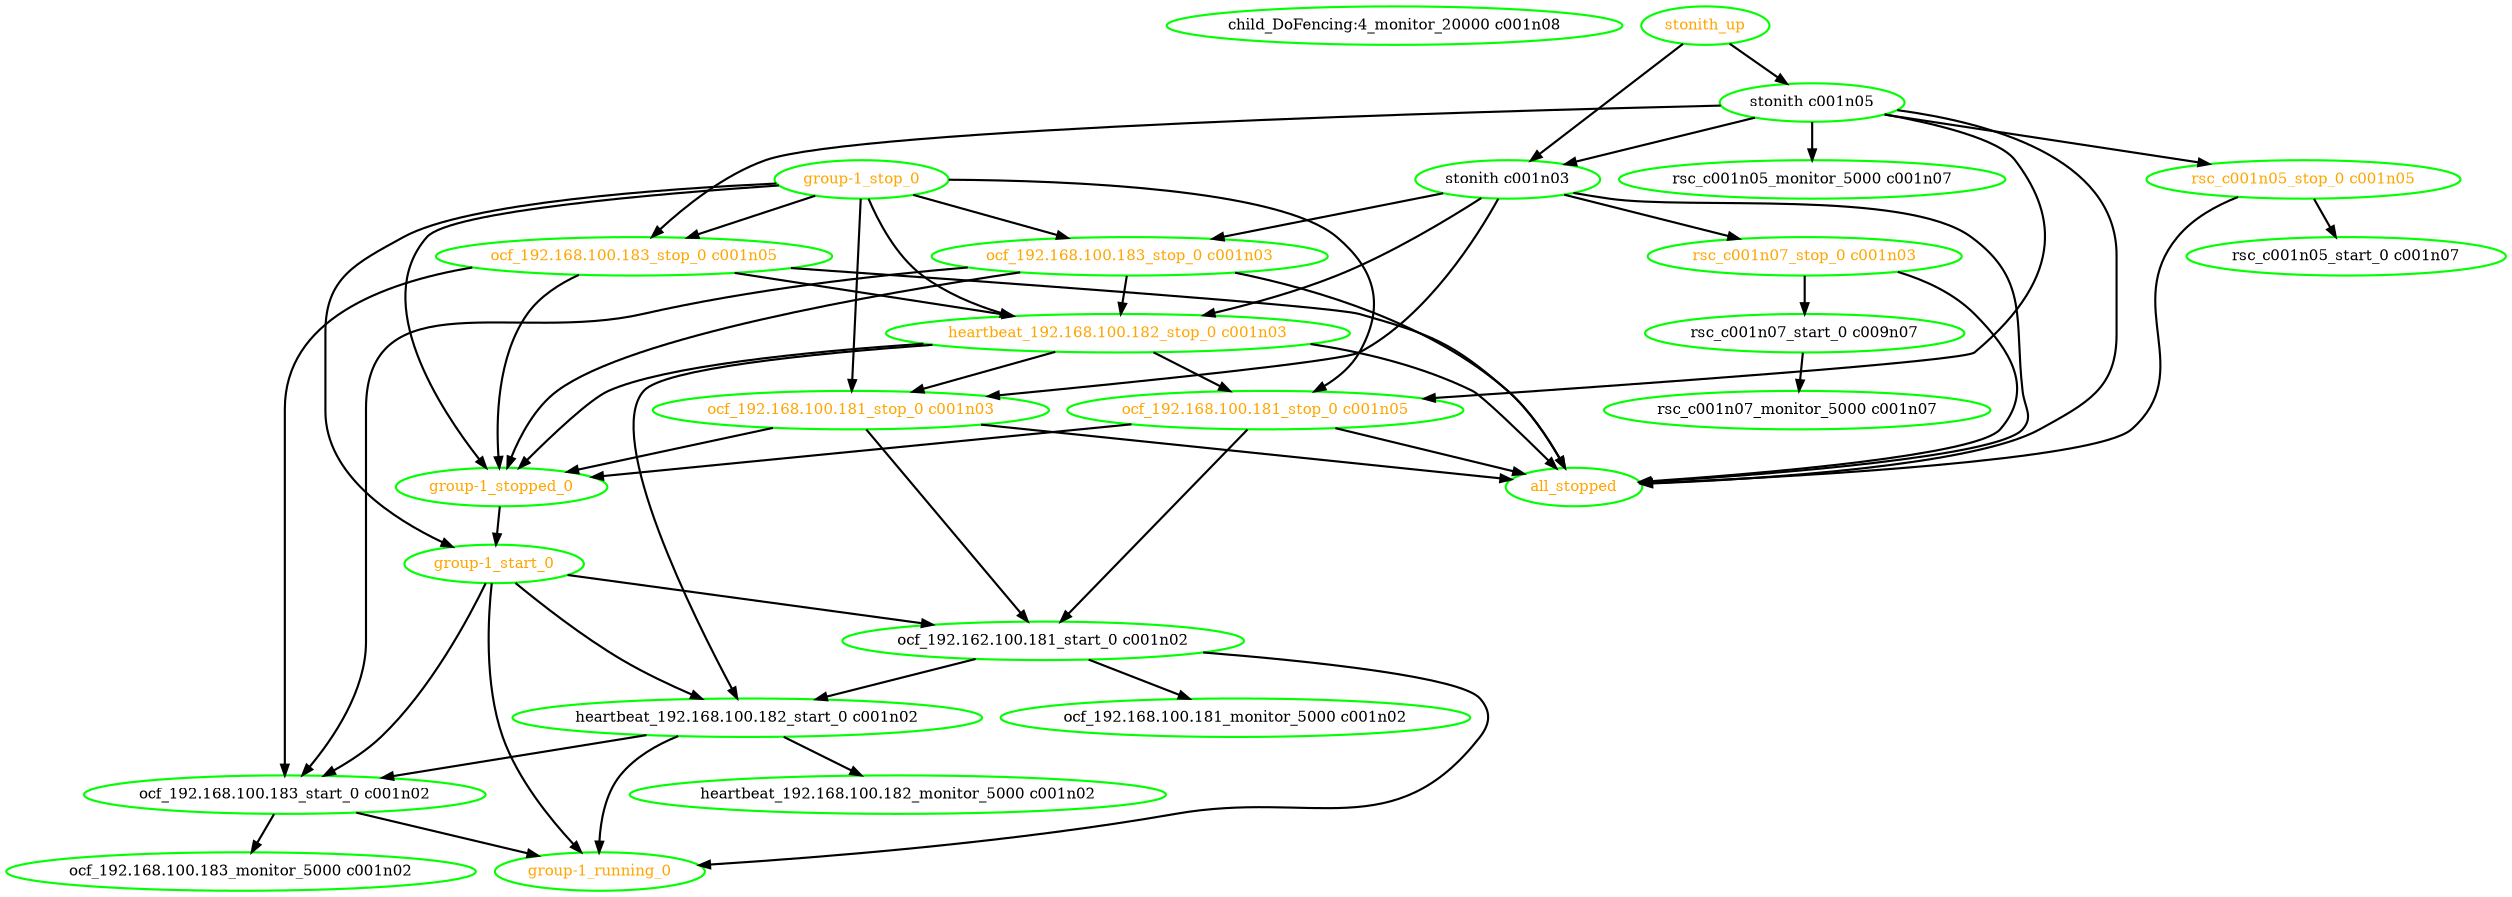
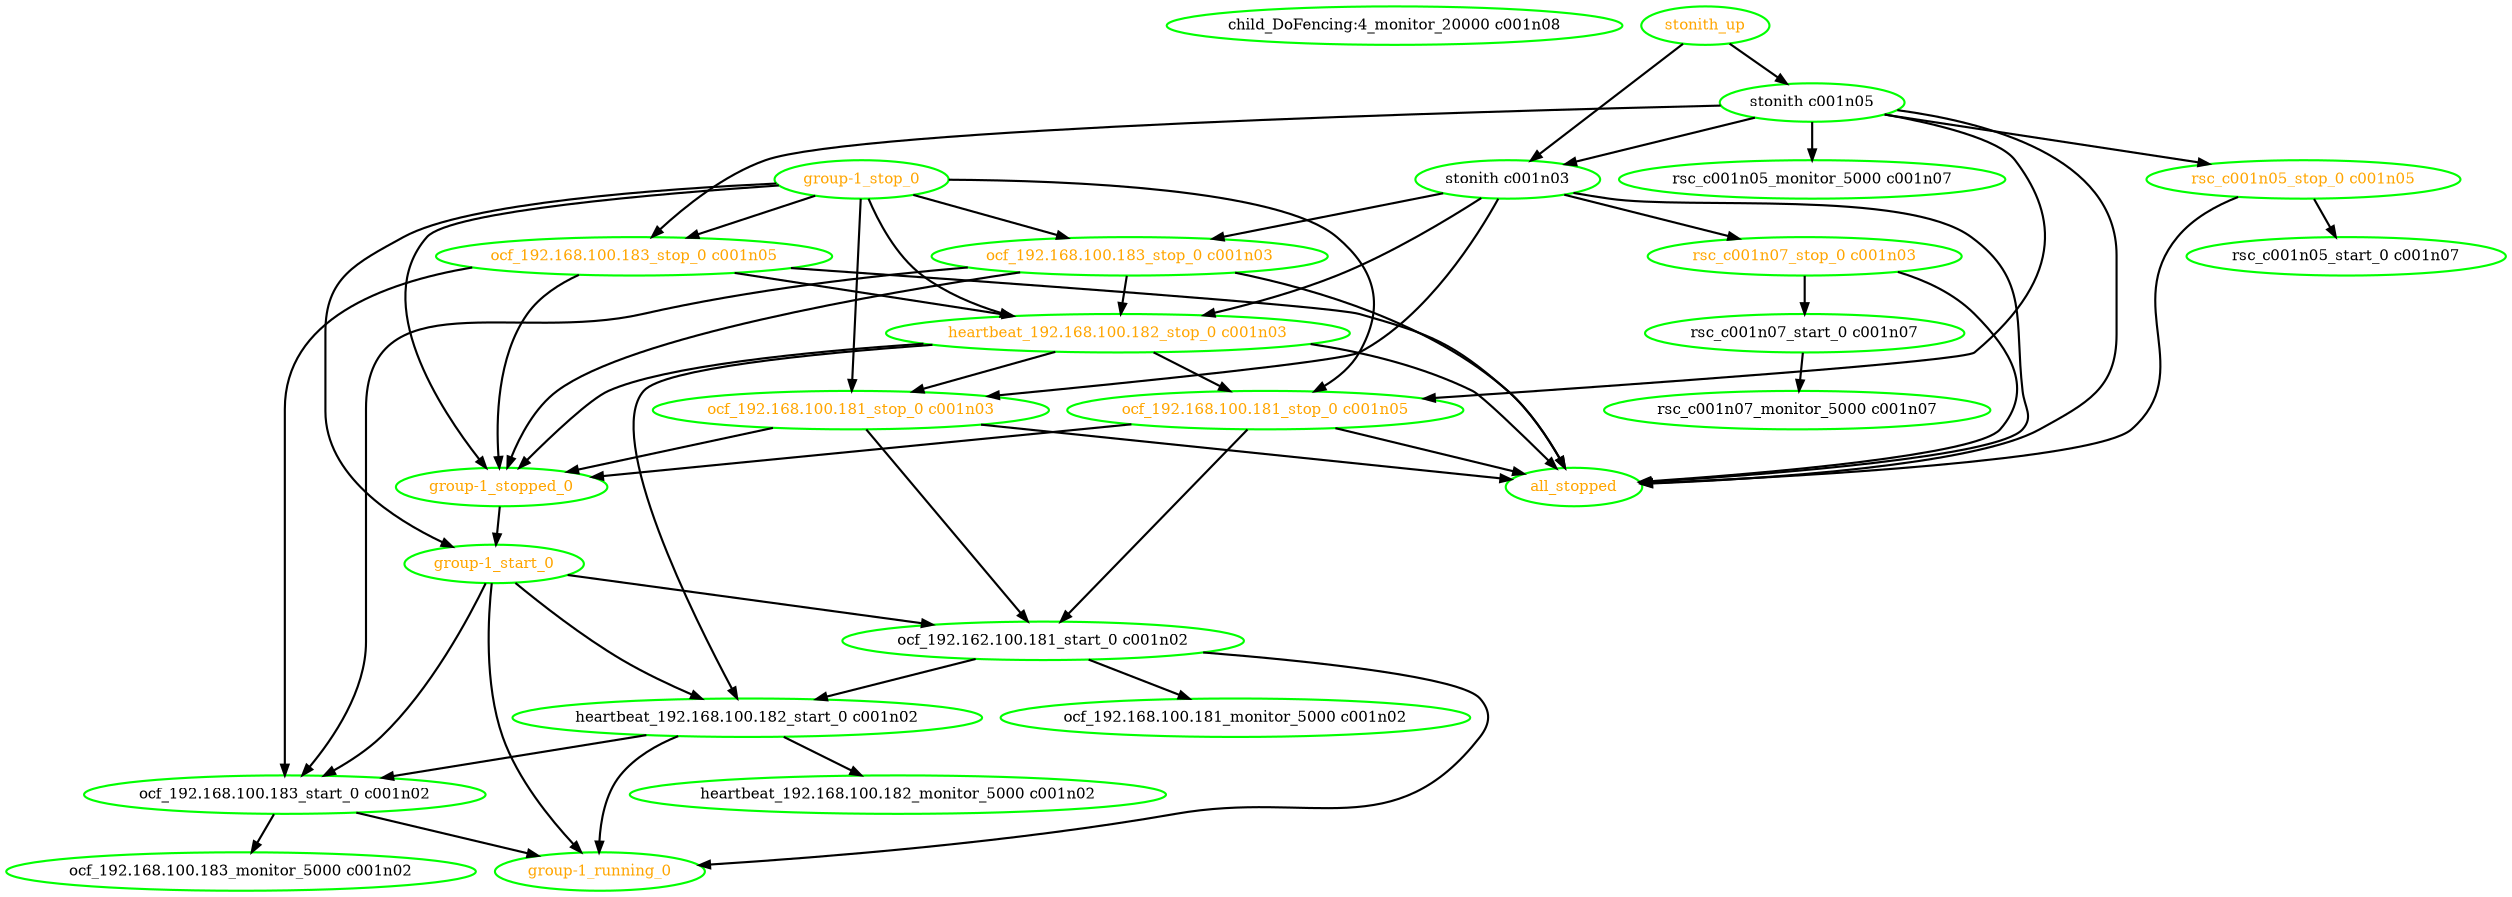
(1805, 333) -> (1805, 333)
